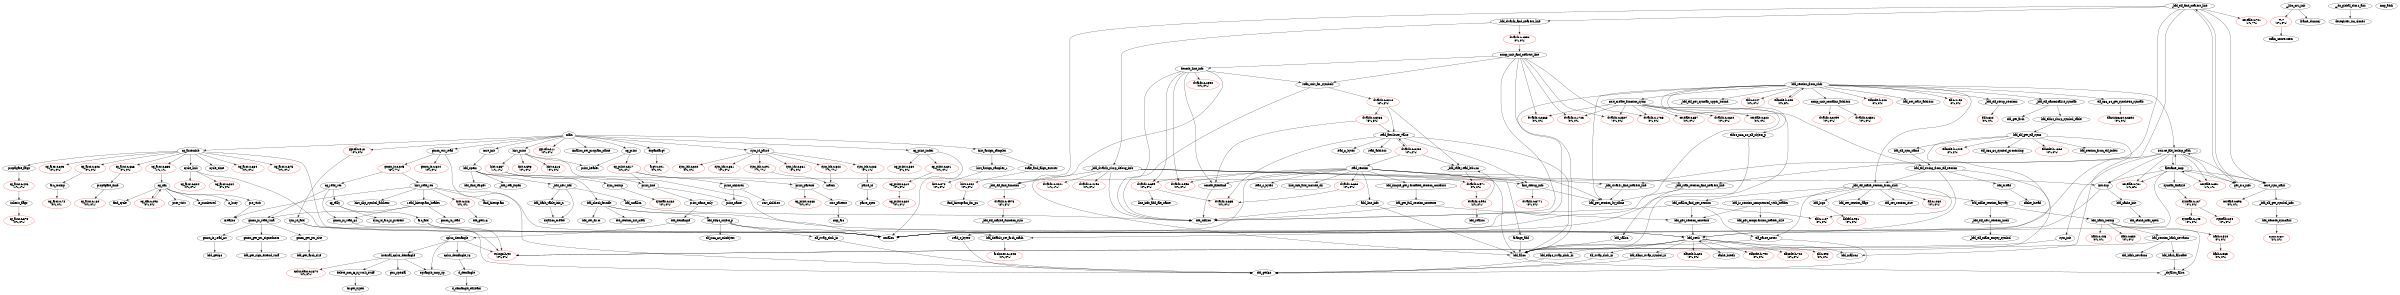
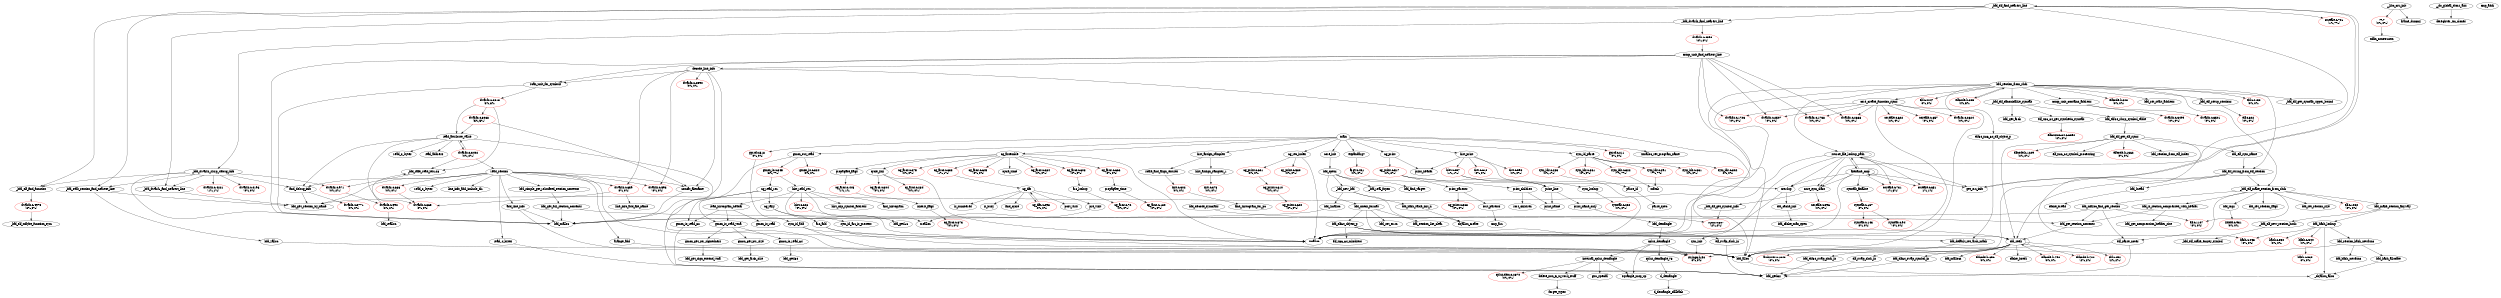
(1966, 89) -> (2036, 110)
(923, 151) -> (1297, 154)
(2277, 211) -> (1719, 214)
(2078, 238) -> (2049, 195)
